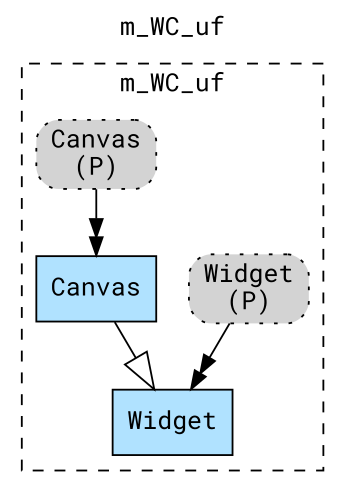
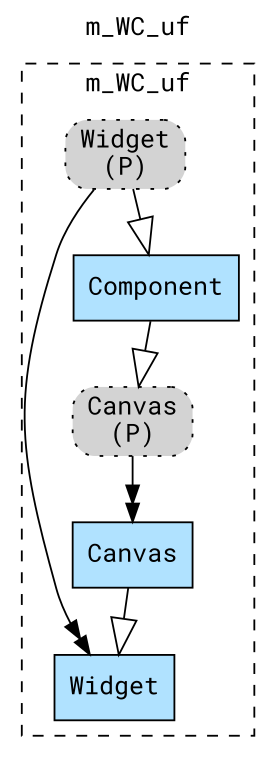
none -> (156, 288)
